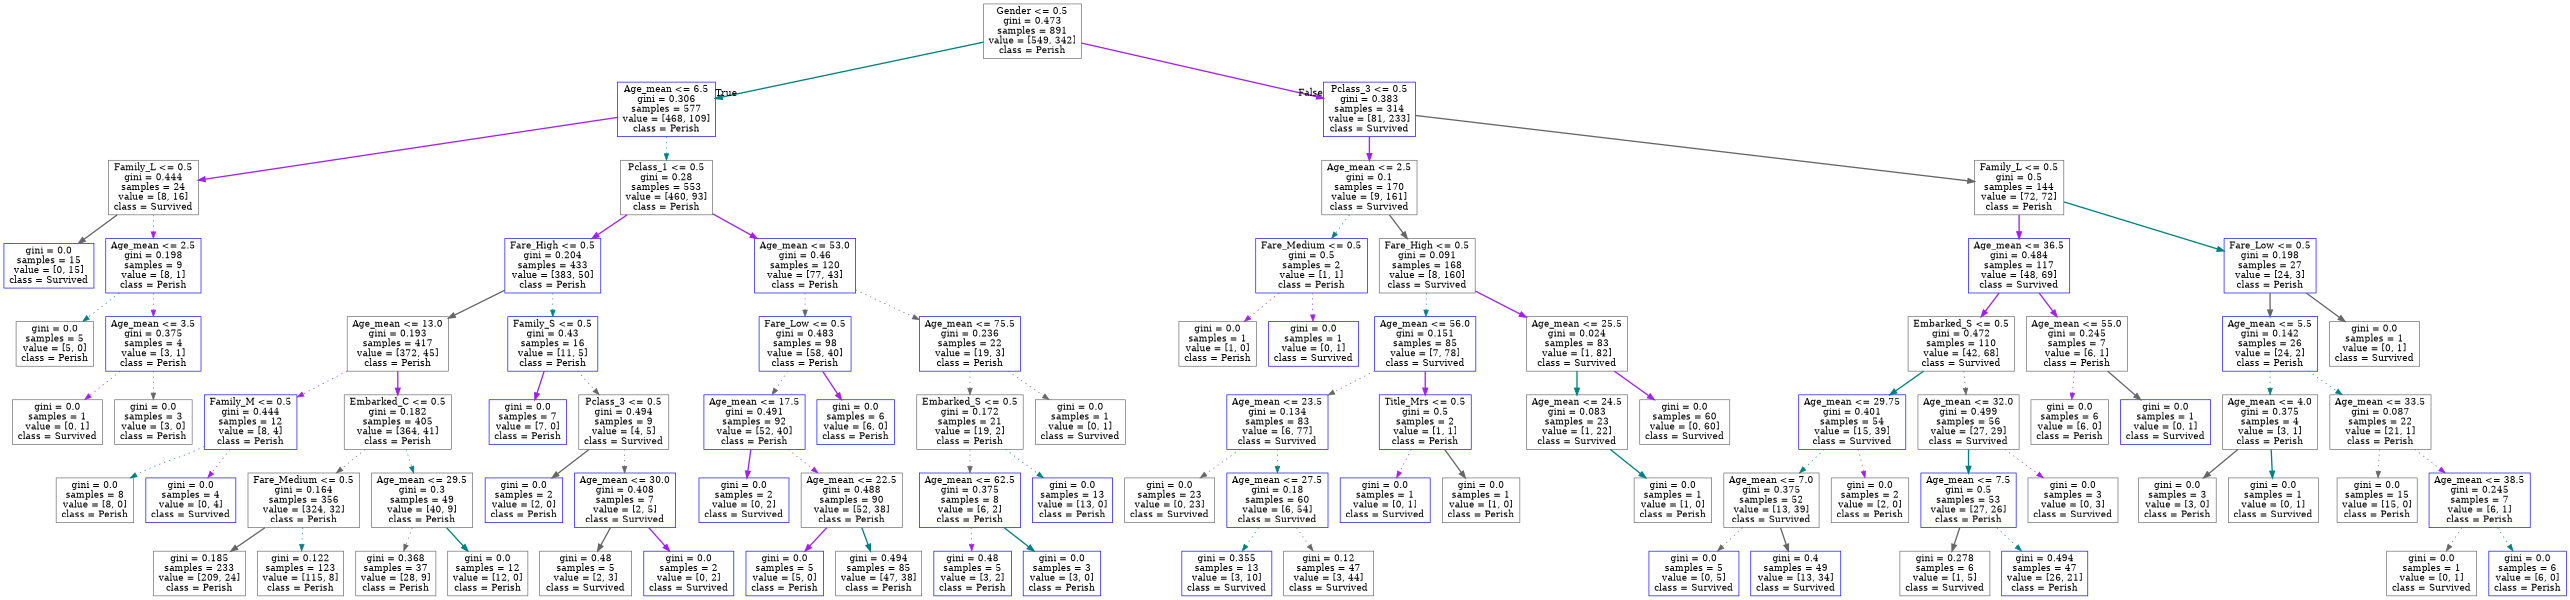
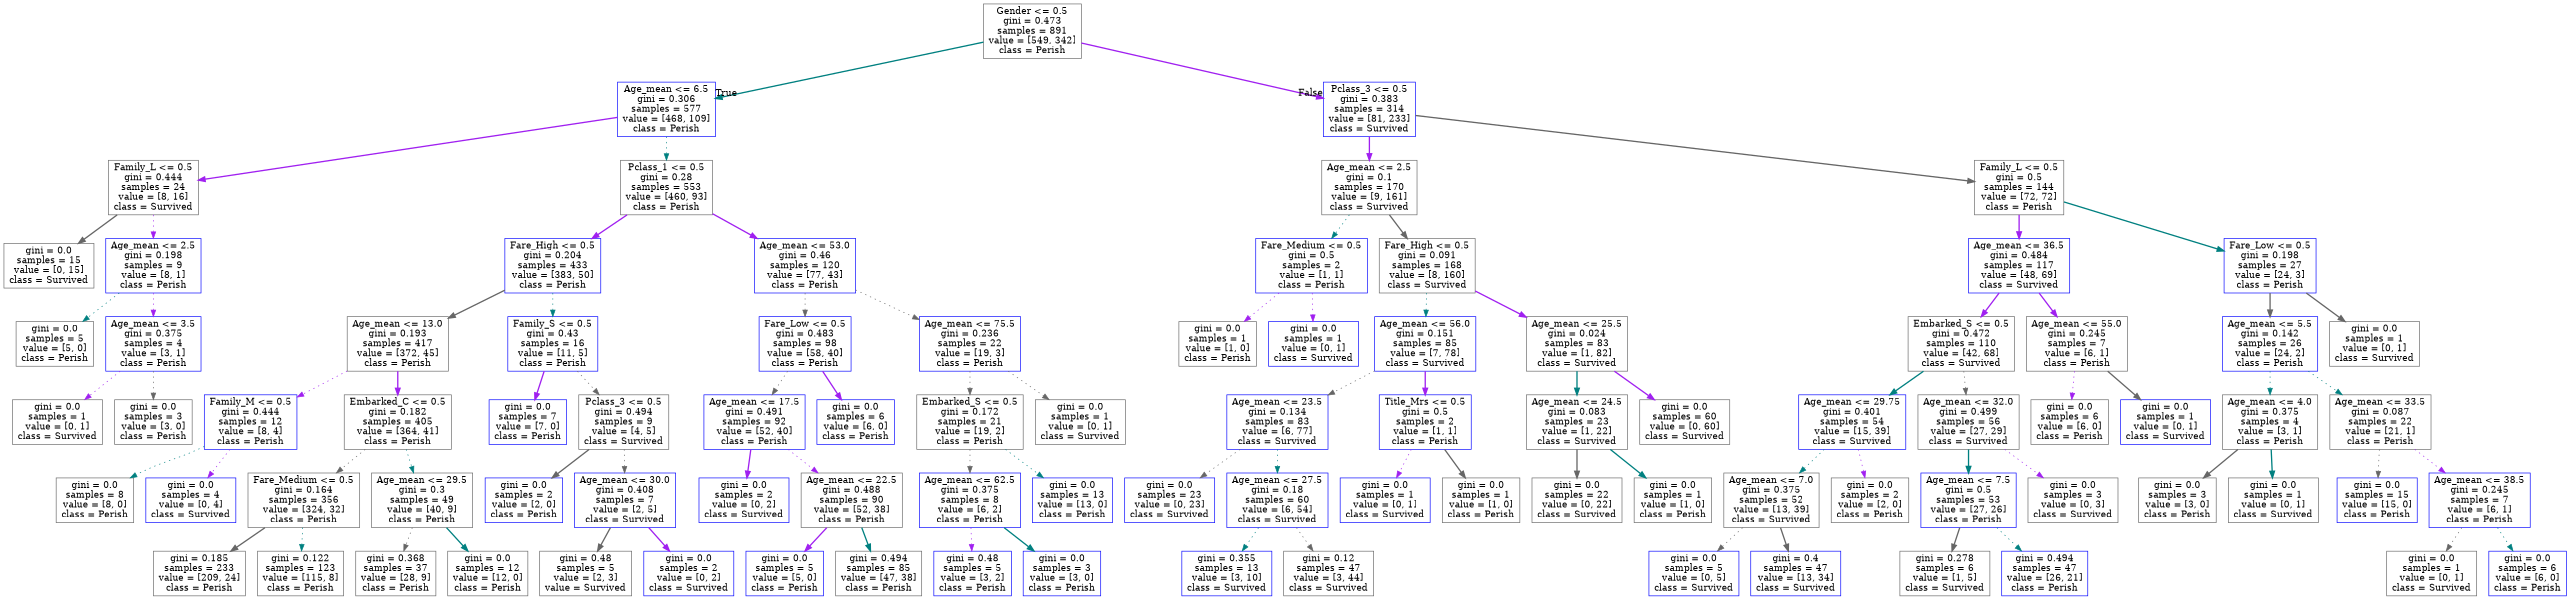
(49, 266) -> (49, 266)
(1170, 500) -> (1170, 500)
none -> (1577, 500)
(2377, 500) -> (2377, 500)
(586, 574) -> (586, 574)
(1796, 574) -> (1796, 574)
